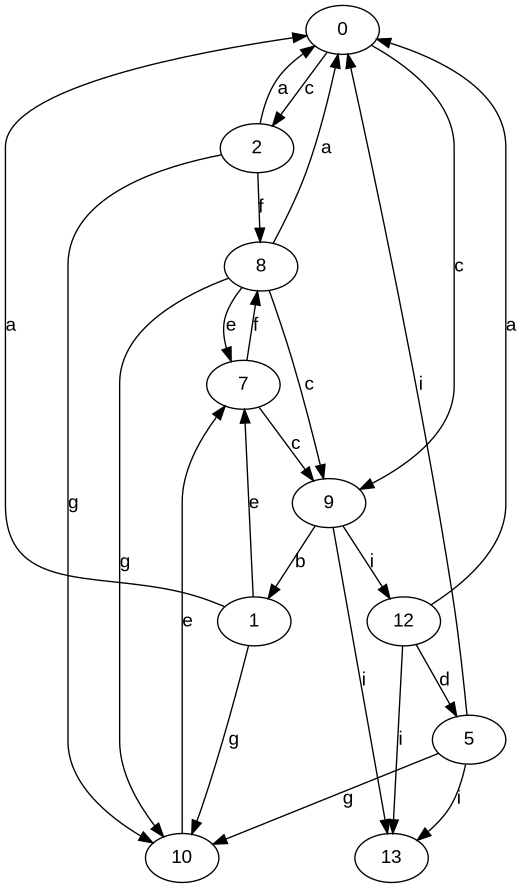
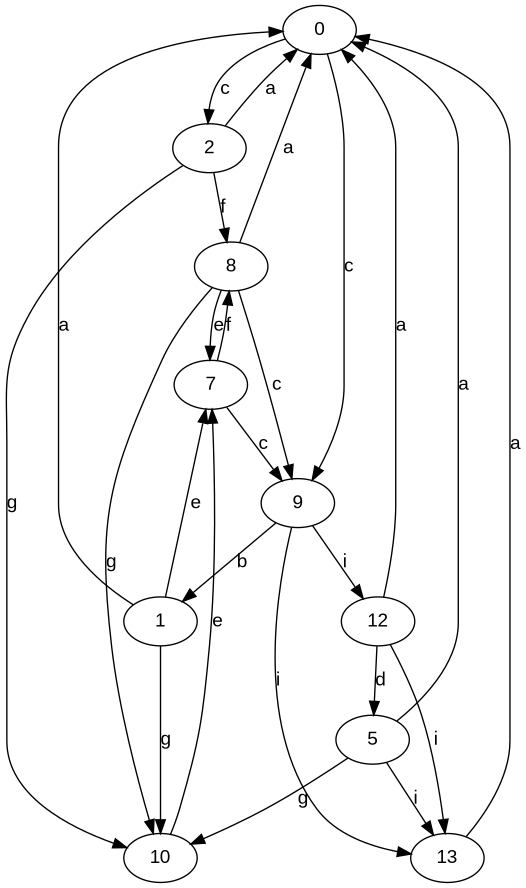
(422, 385) -> (464, 385)
none -> (510, 402)
